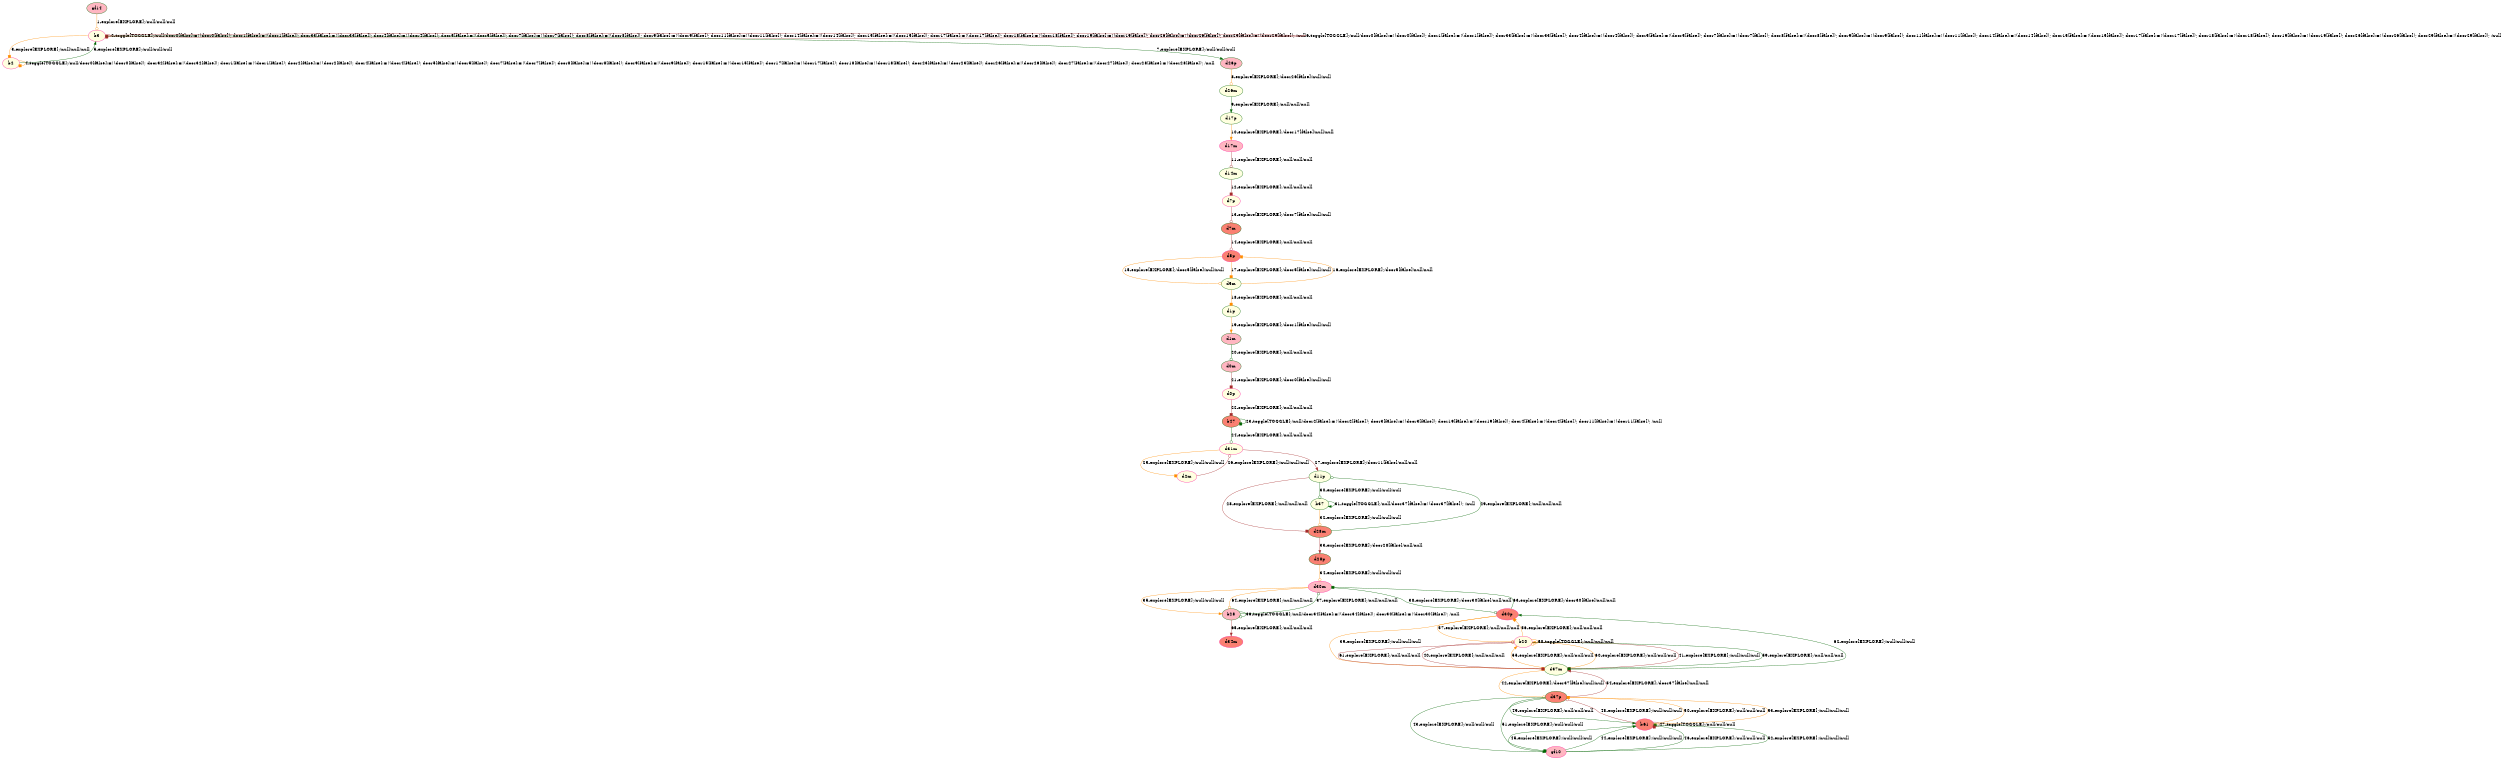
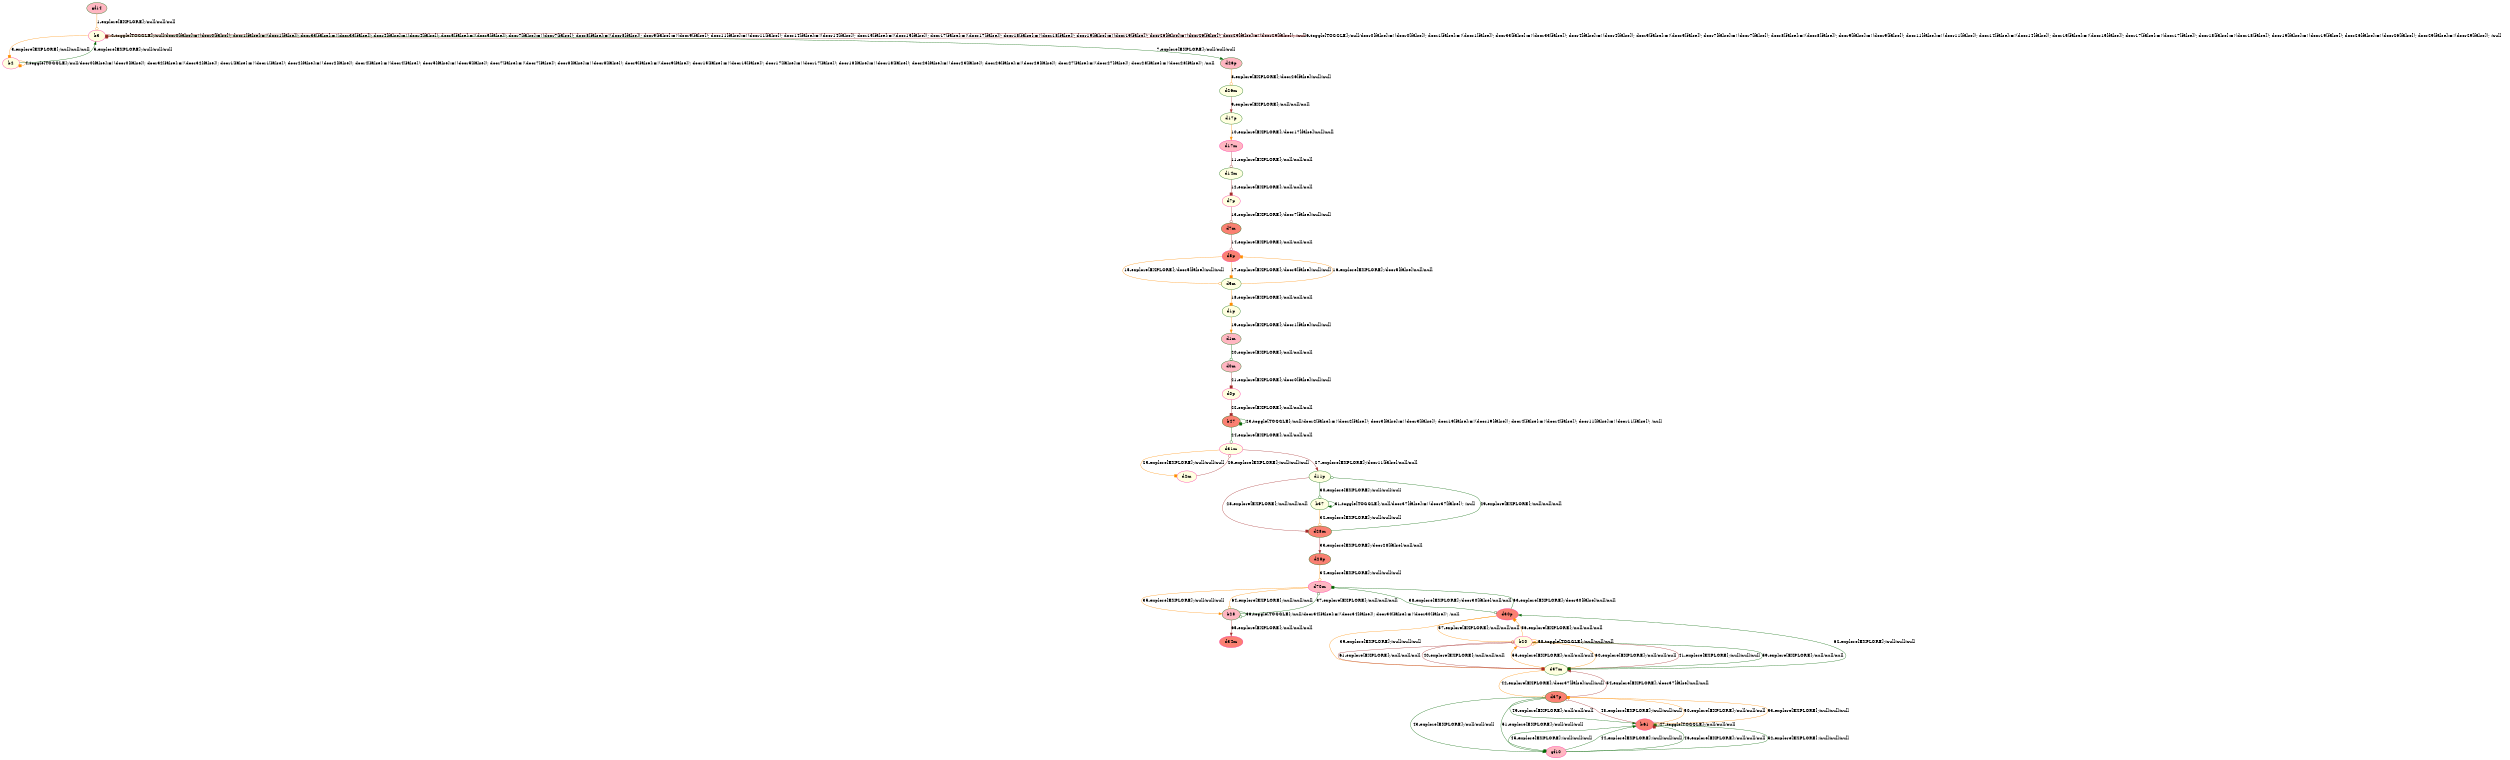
(1231, 103) -> (1231, 103)
(1320, 587) -> (1320, 587)
